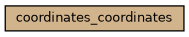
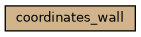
(95, 18) -> (70, 18)
